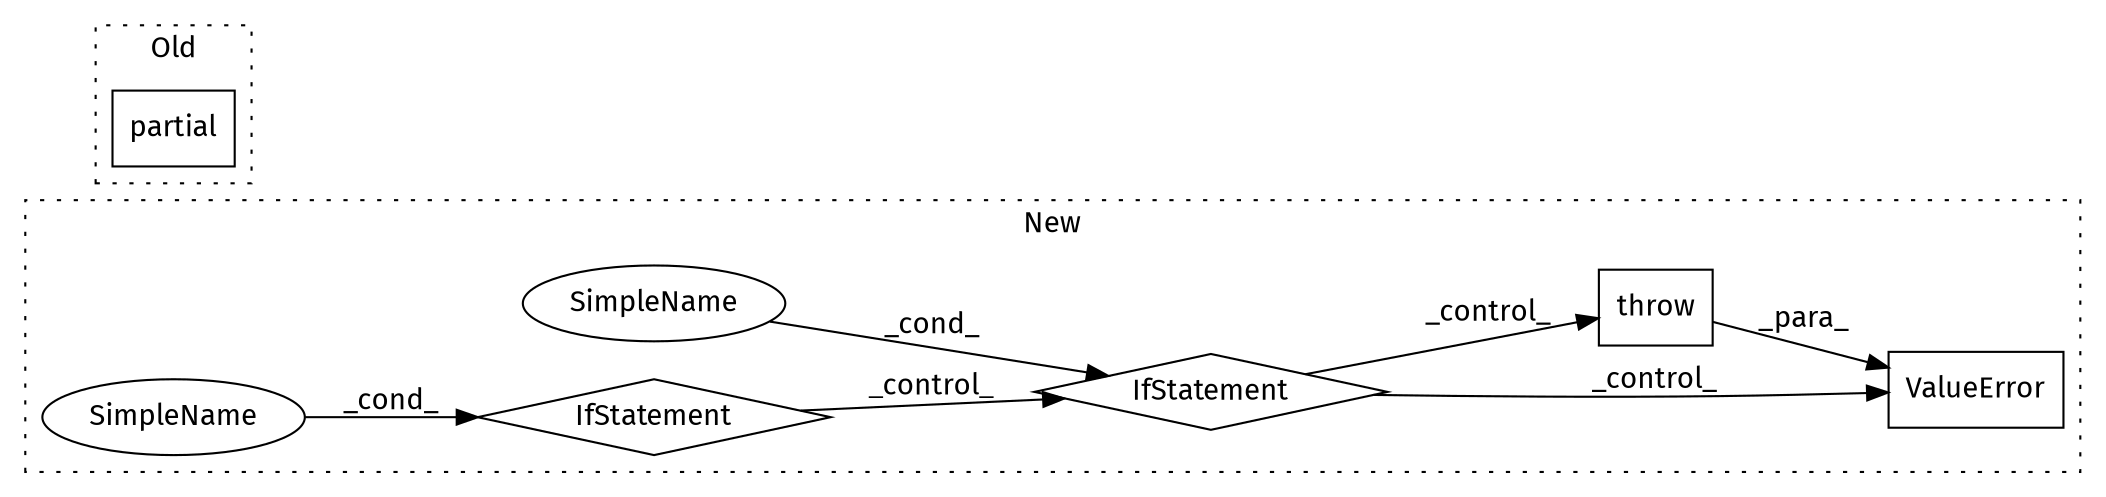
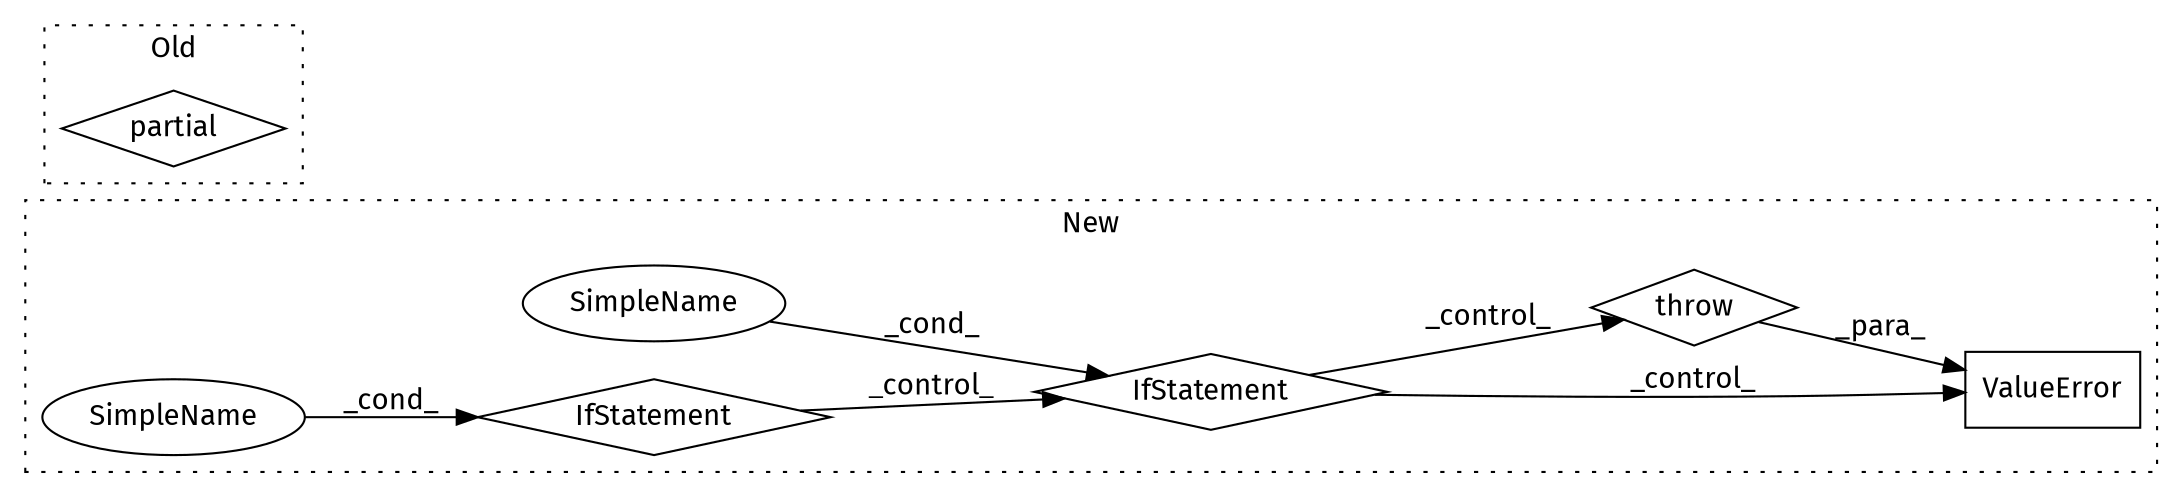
(174, 129) -> (174, 129)
(1656, 308) -> (1694, 308)
